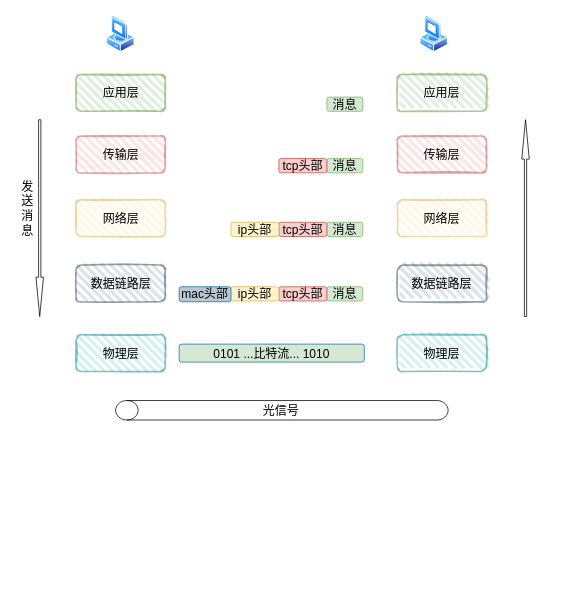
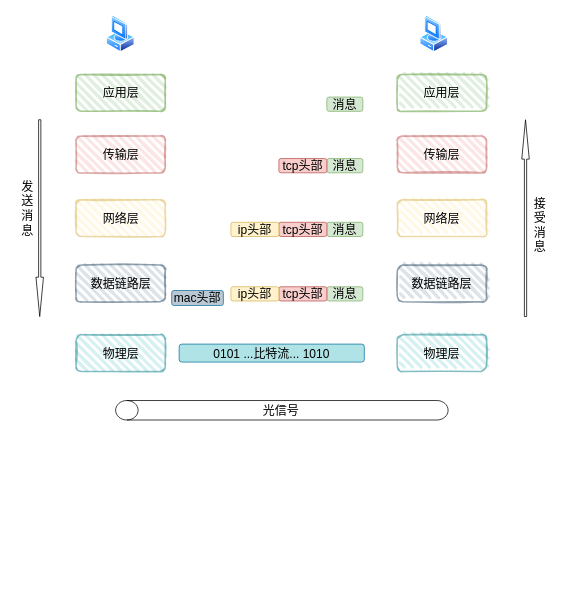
none -> (540, 225)
(205, 294) -> (197, 298)
(272, 353) -> (272, 353)
